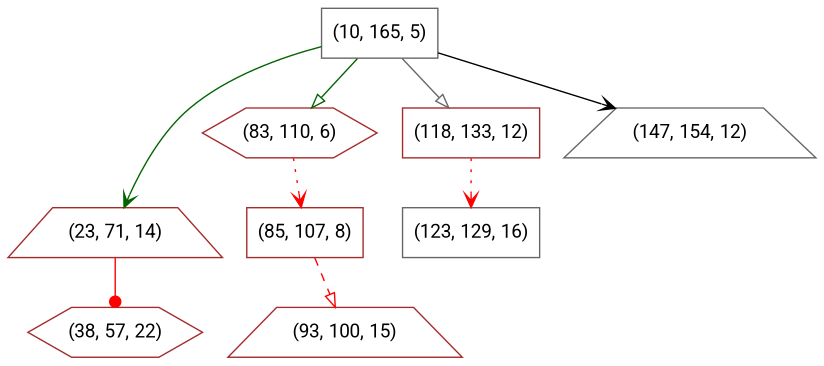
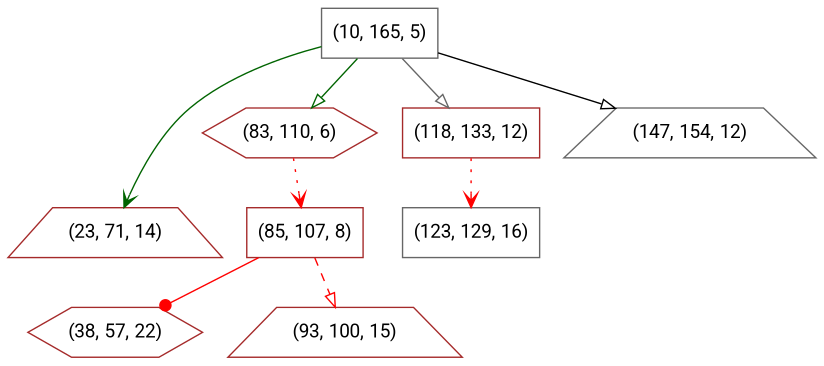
(520, 78) -> (520, 78)
(115, 277) -> (215, 280)
